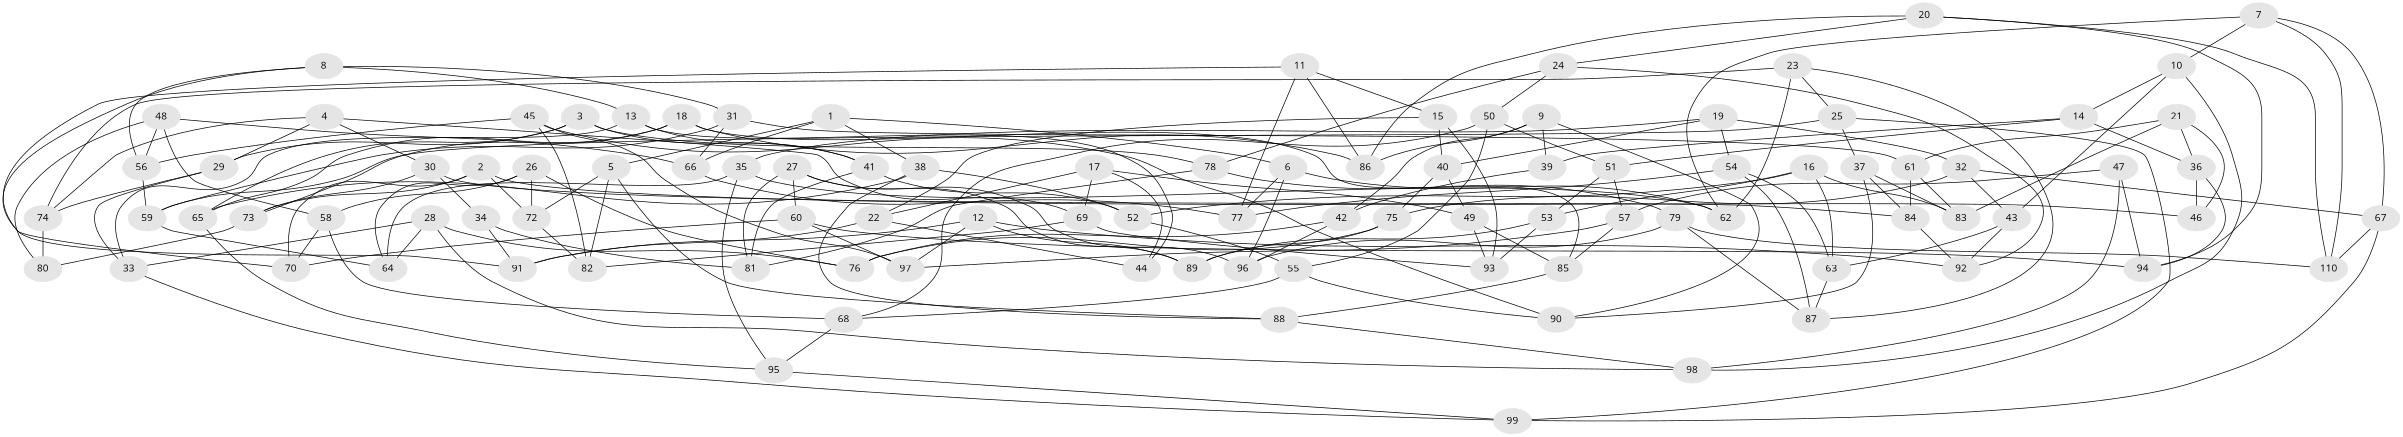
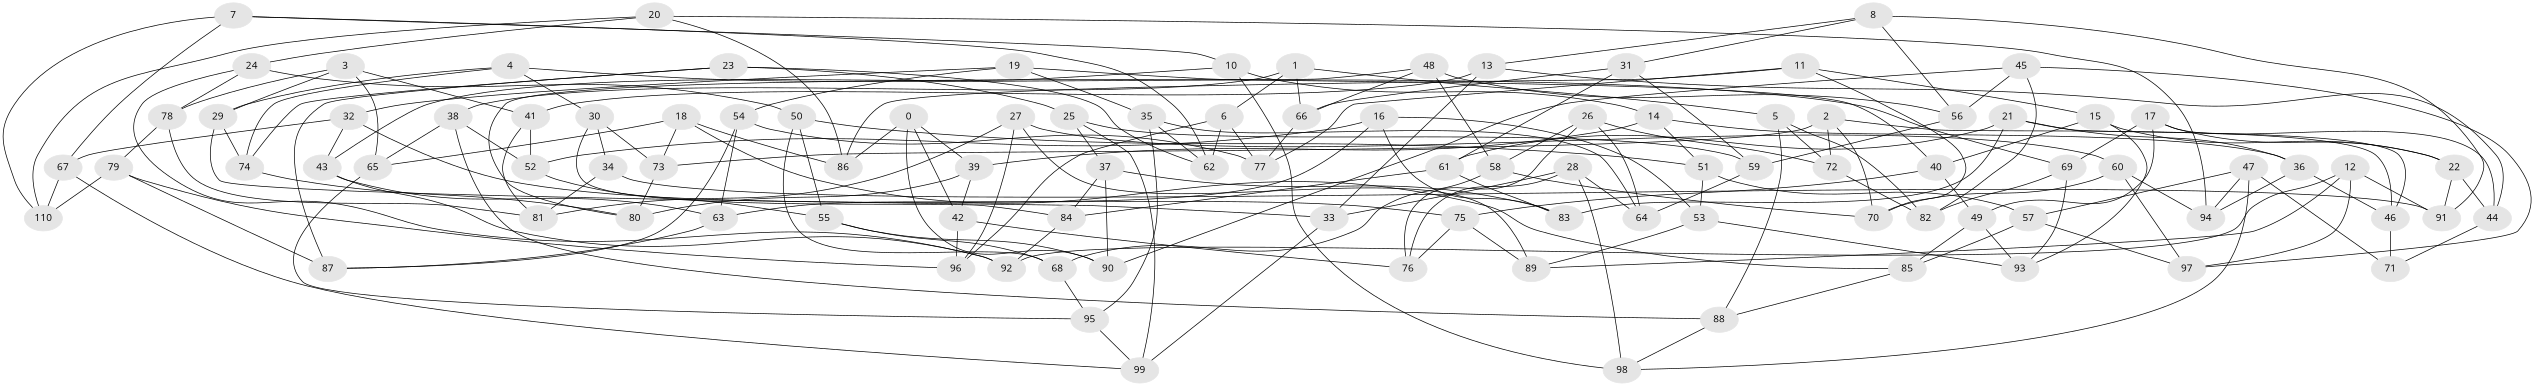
(1541, 117) -> (909, 117)
none -> (807, 197)
none -> (2390, 269)
